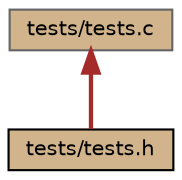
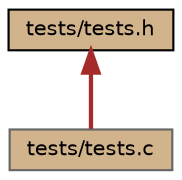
(91, 101) -> (91, 101)
